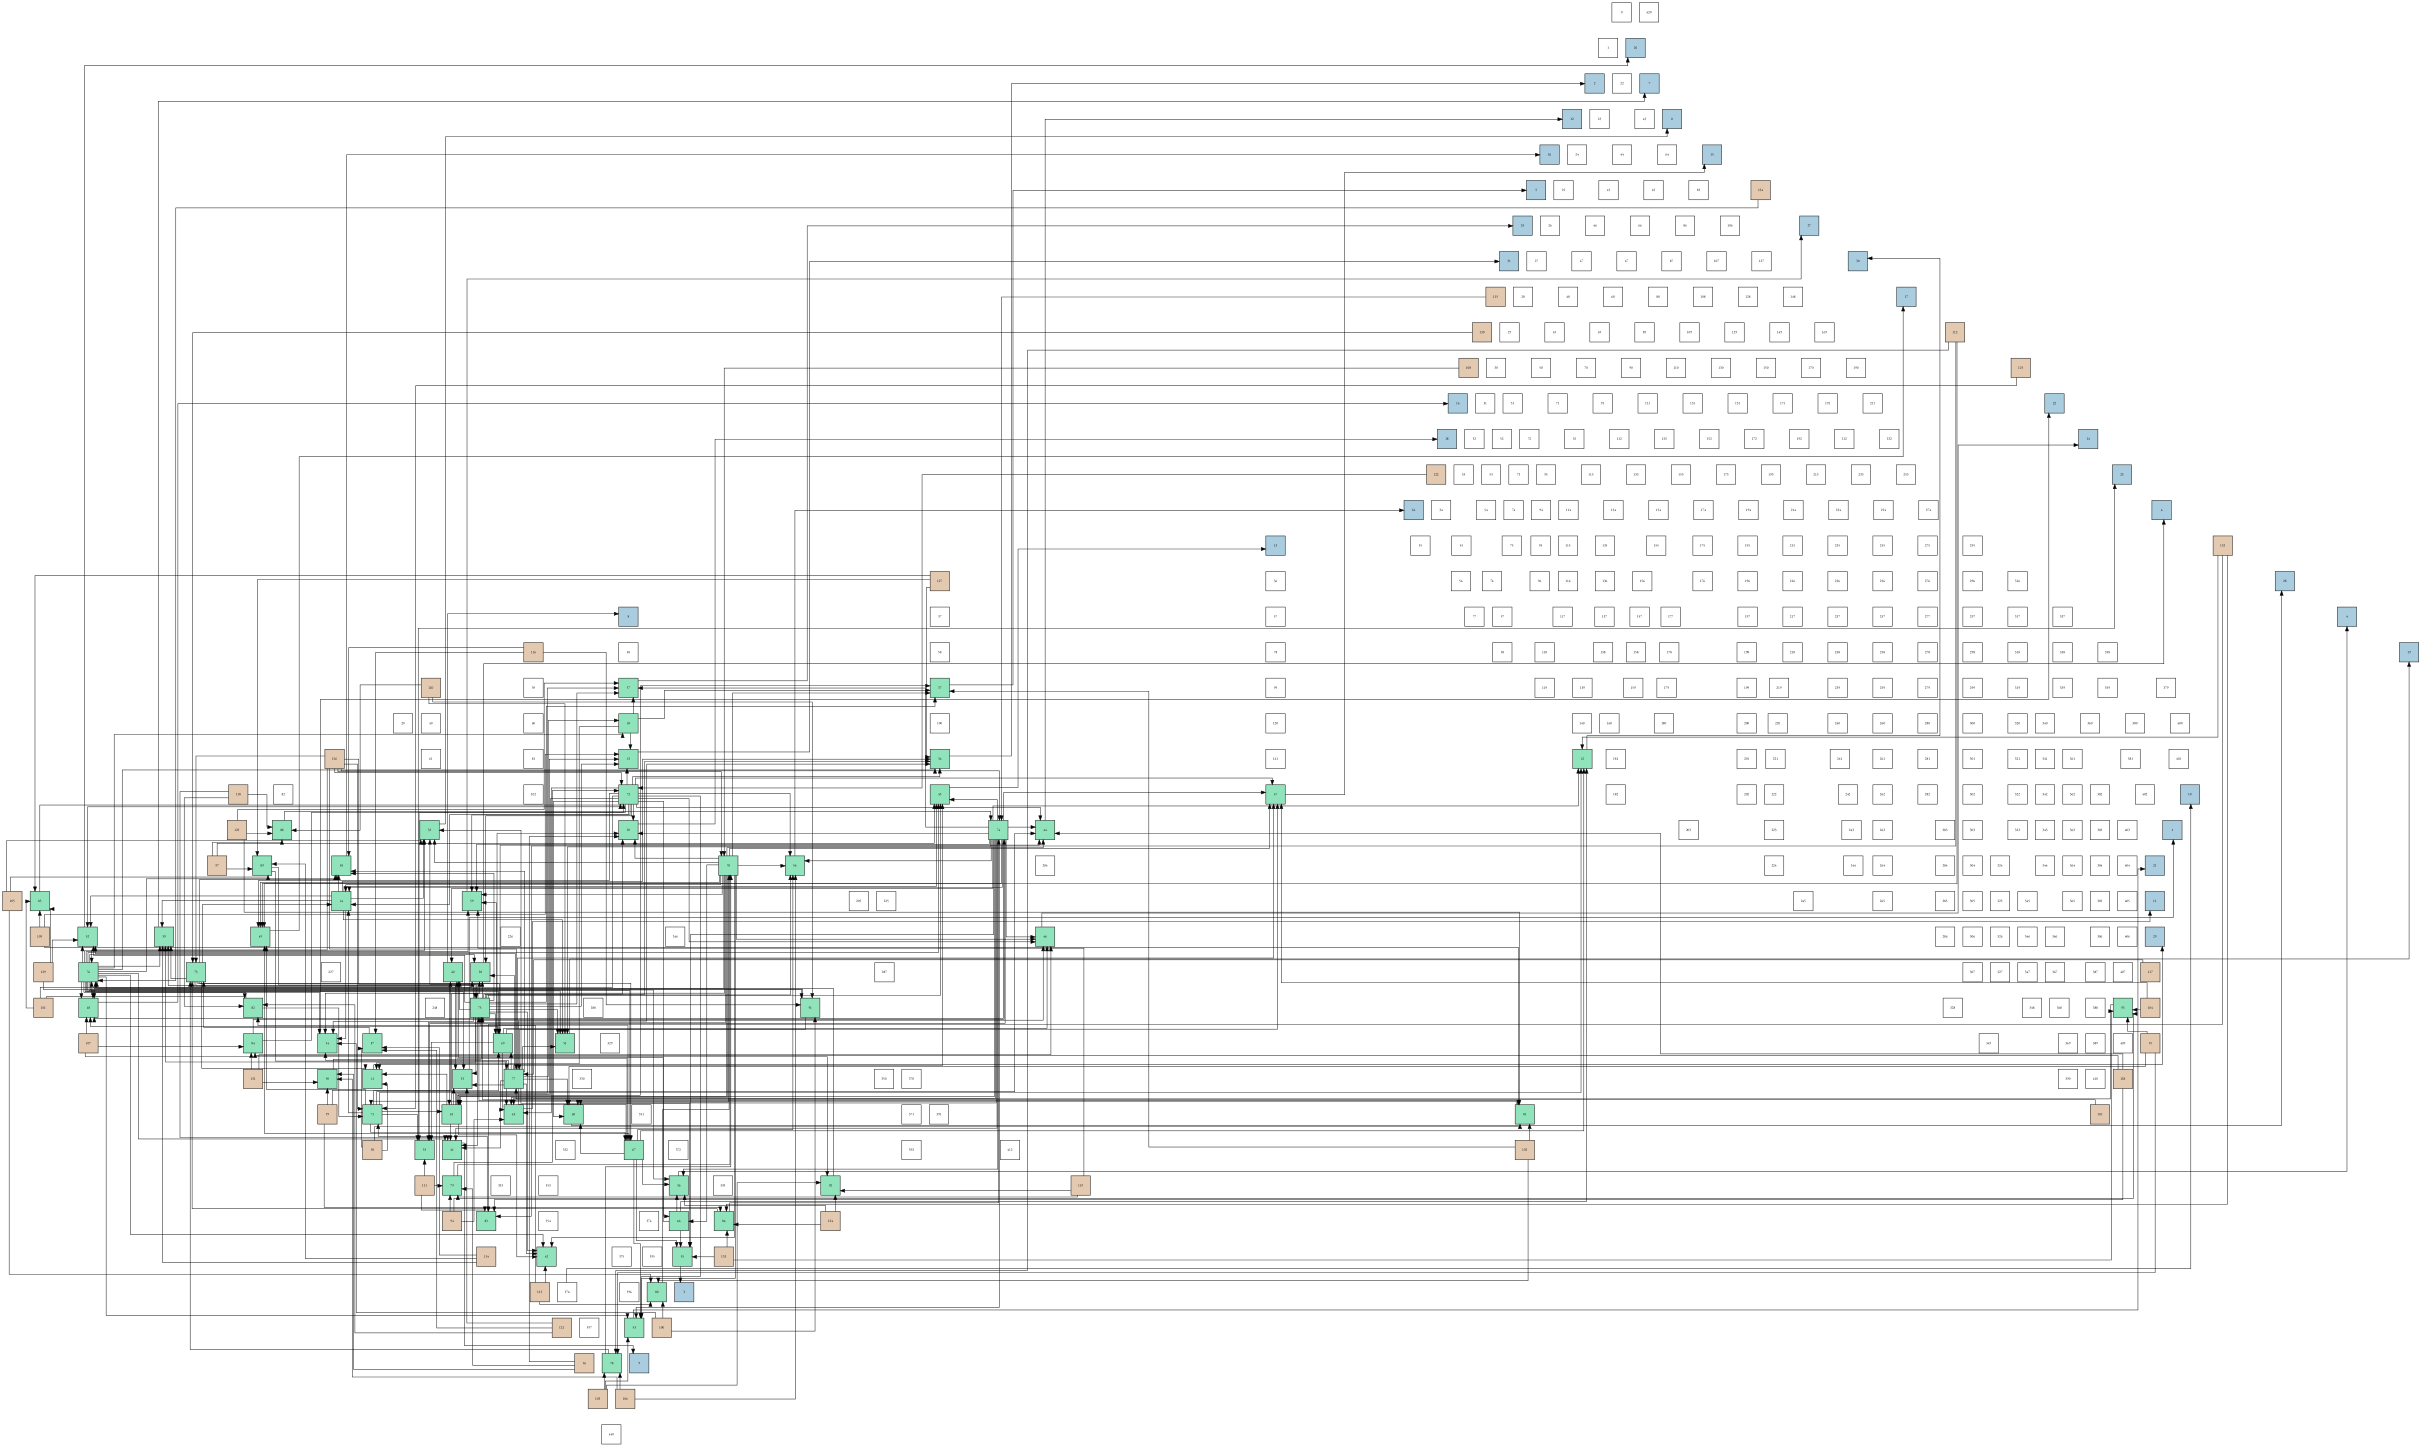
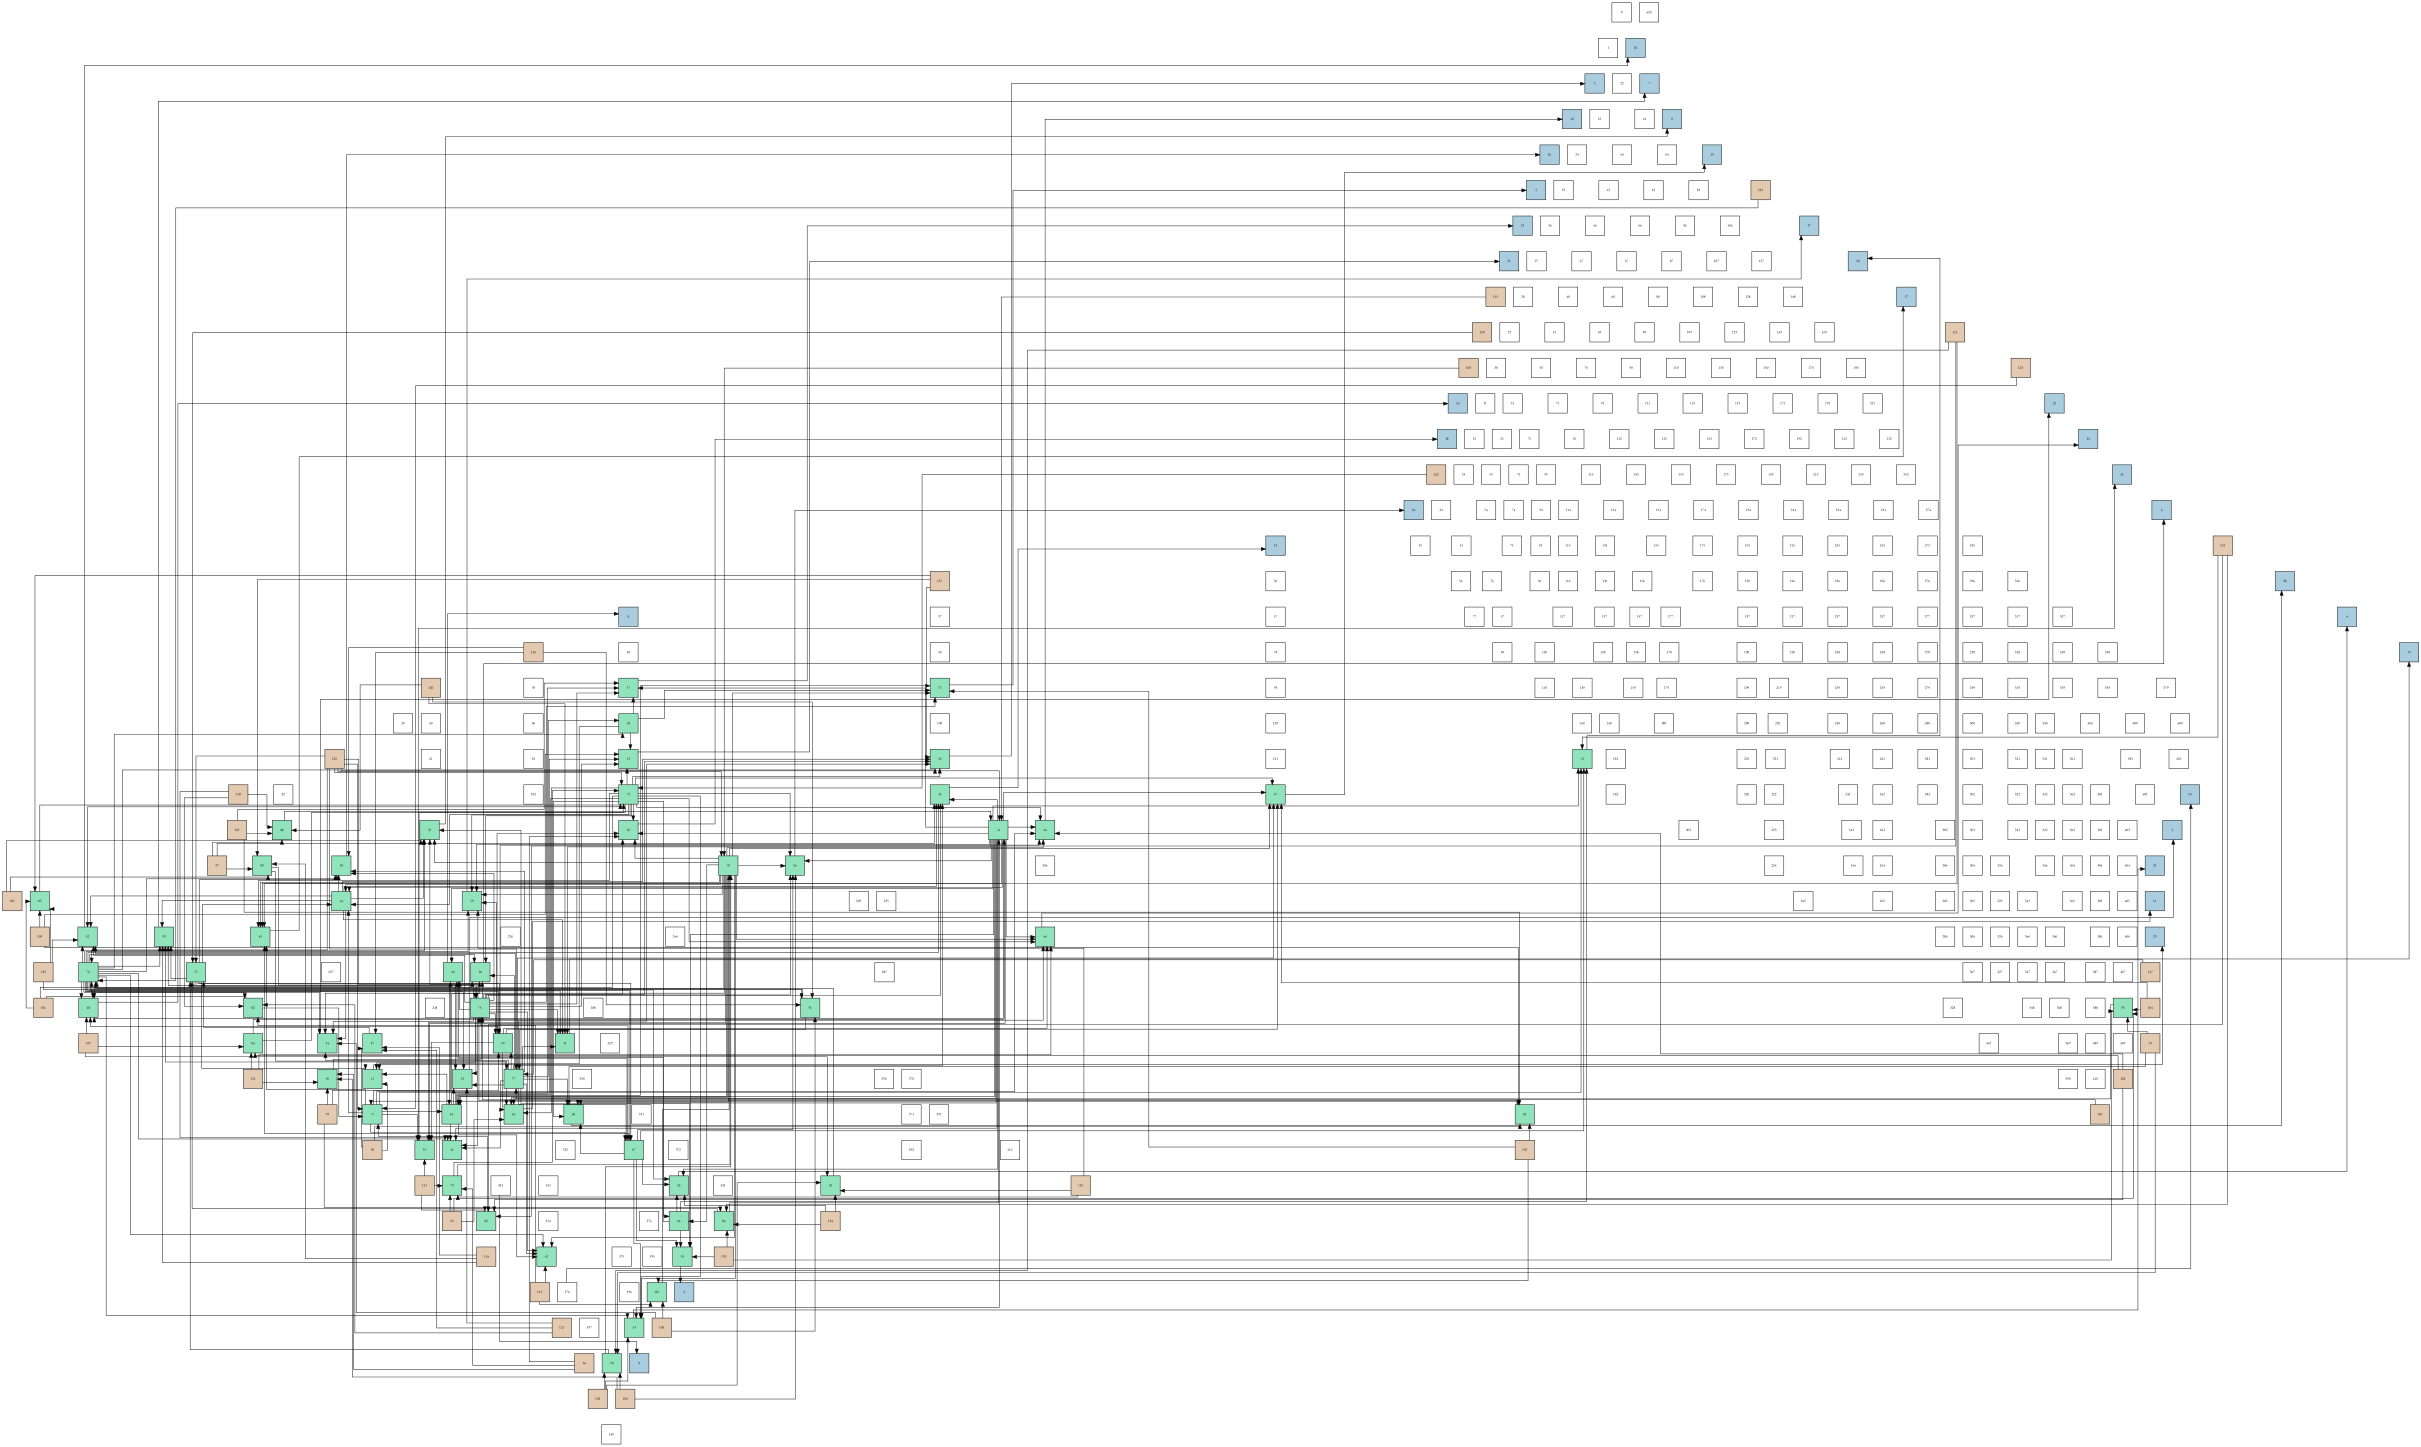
(150, 1274) -> none
(464, 1339) -> (499, 1341)
